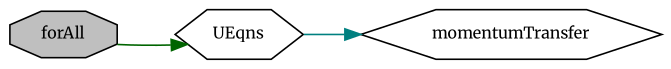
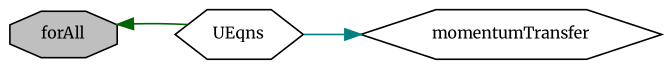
(144, 45) -> (160, 24)
